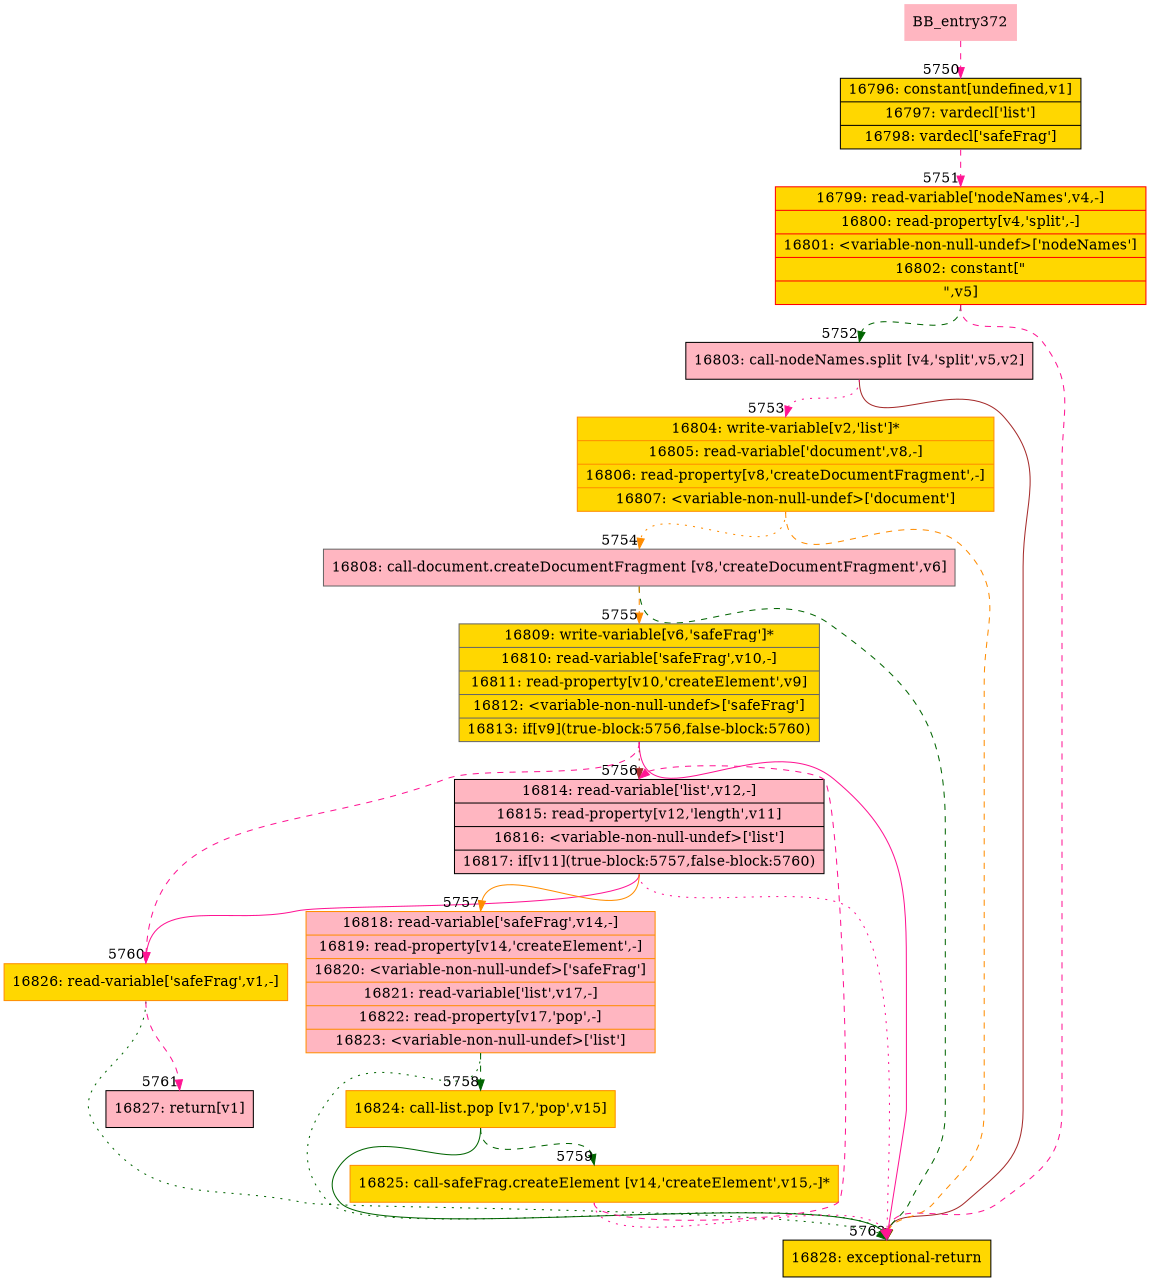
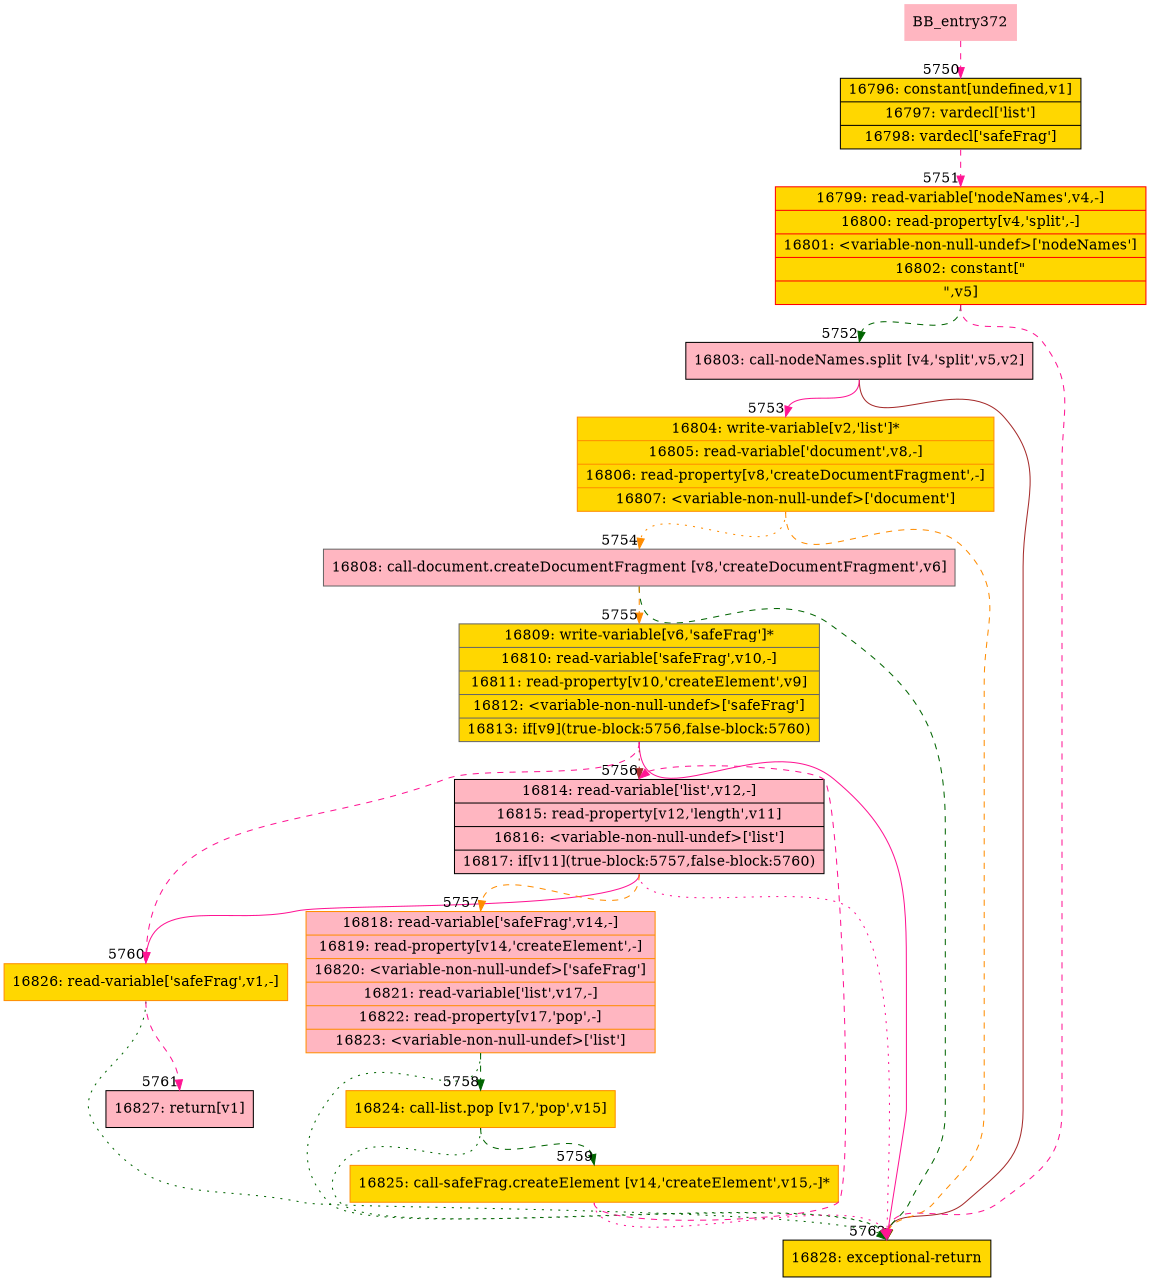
(828, 398) -> (828, 398)
(556, 892) -> (556, 892)
(333, 1188) -> (333, 1188)
